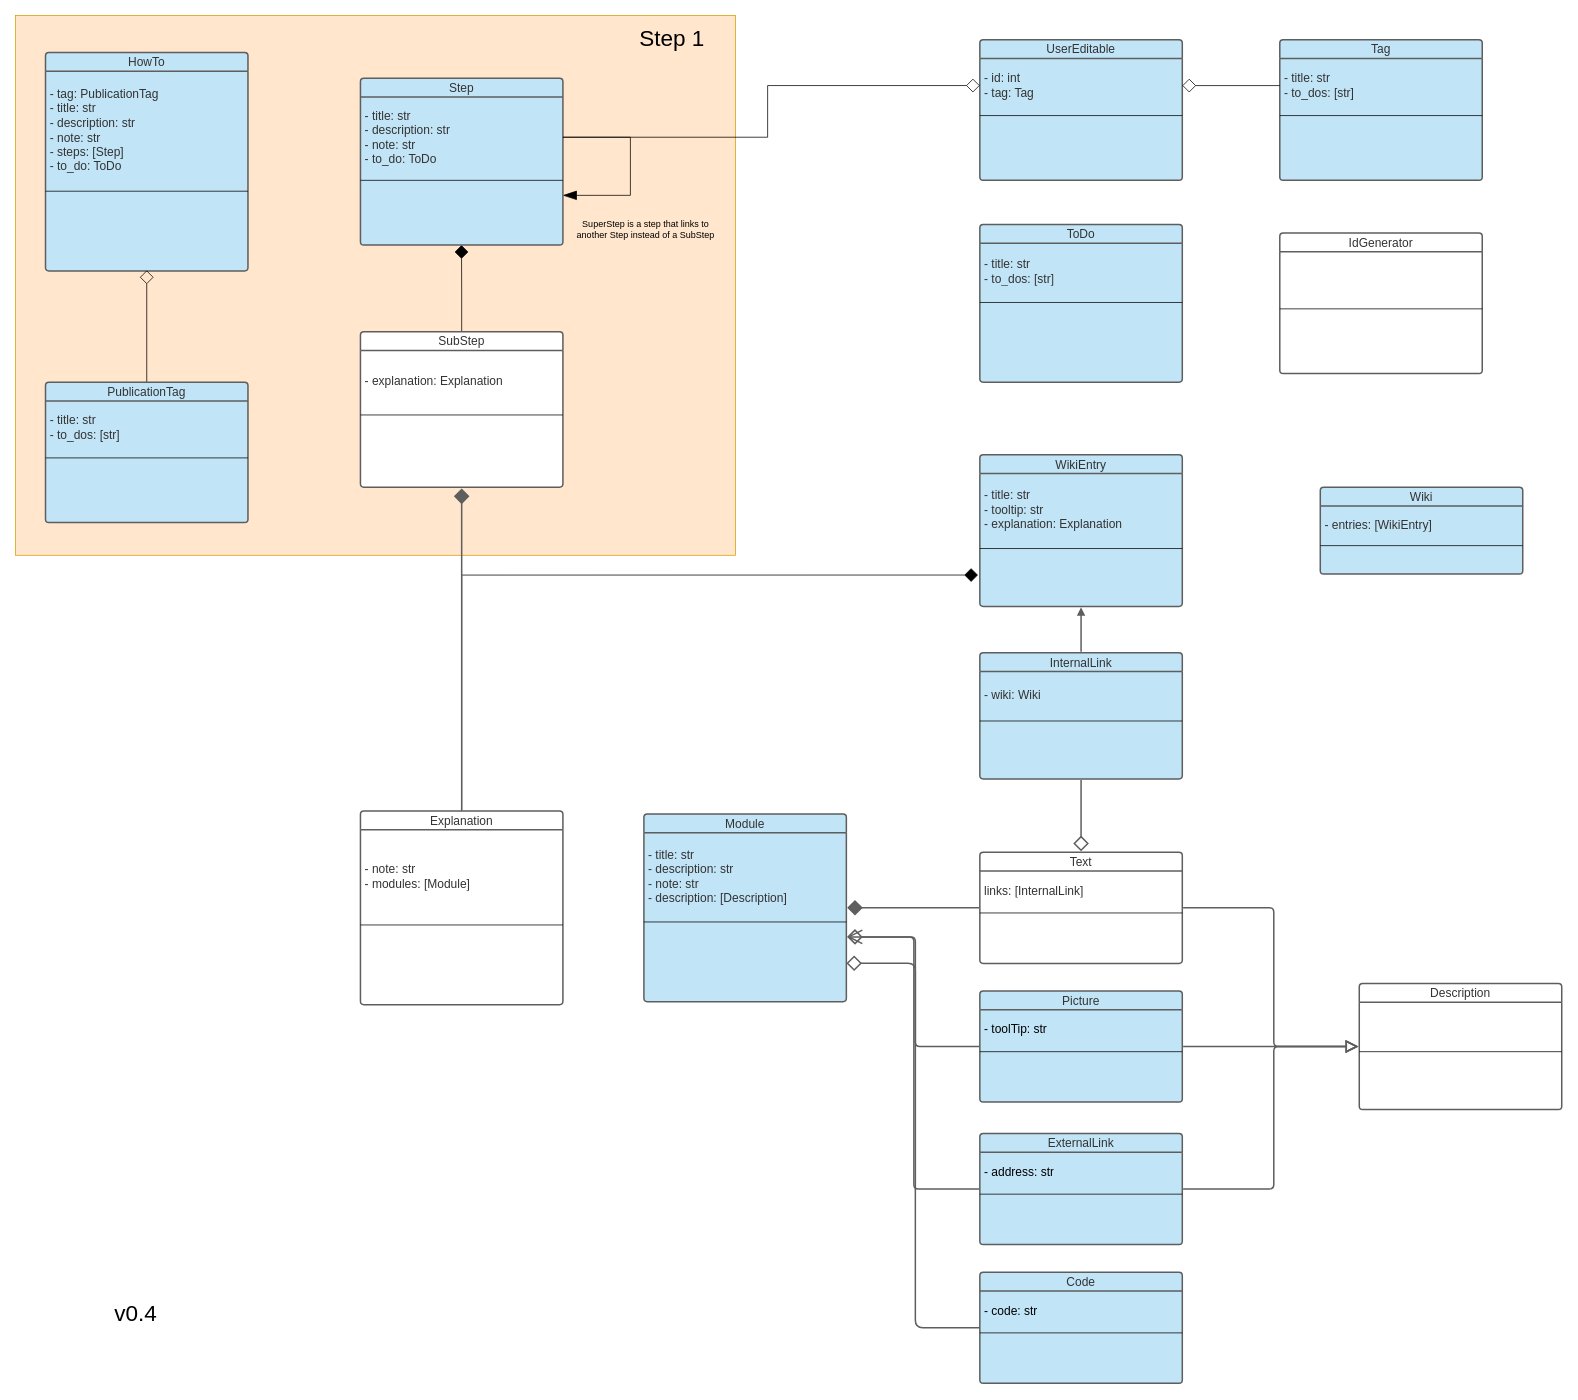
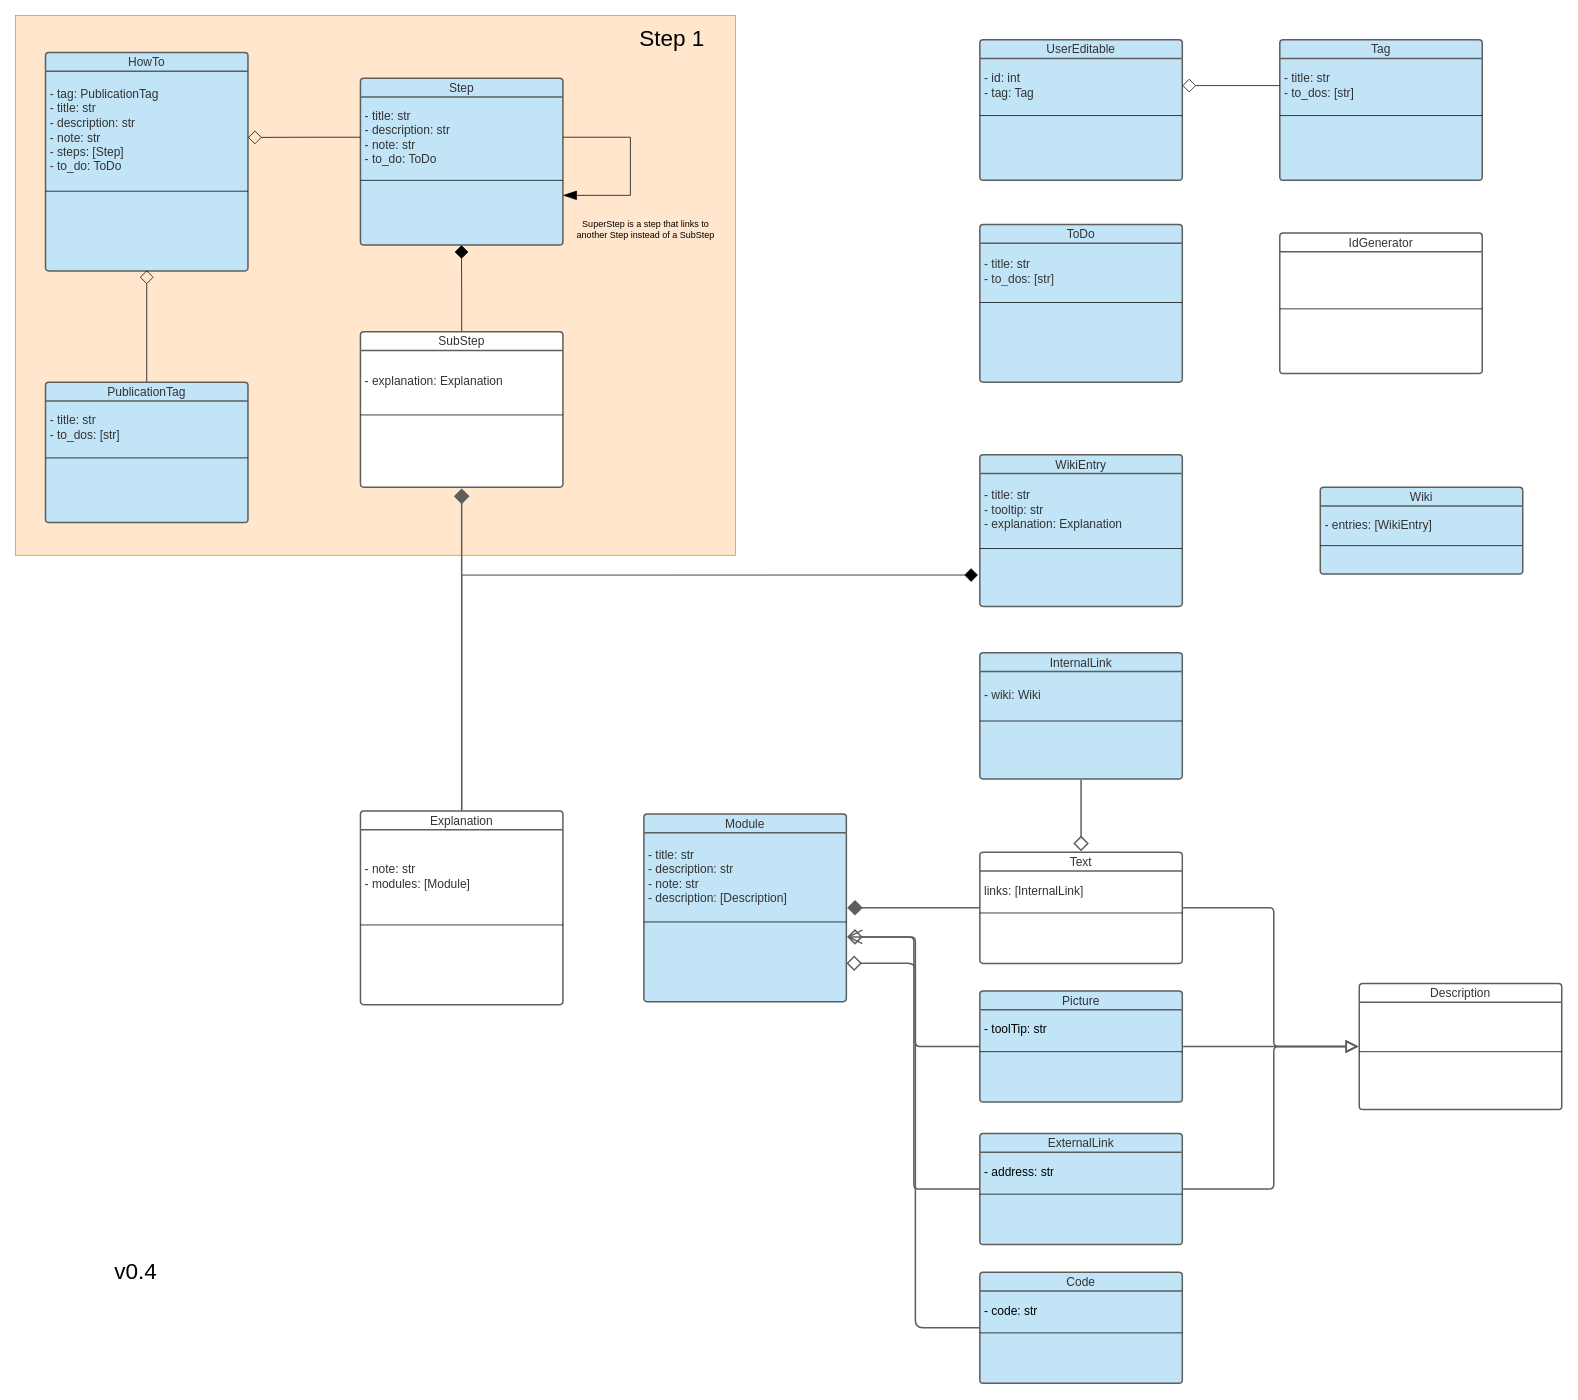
(774, 86) -> (311, 137)
(1081, 634) -> none
(135, 1313) -> (135, 1272)
